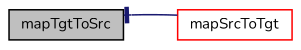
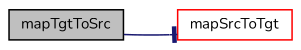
(154, 15) -> (147, 35)
